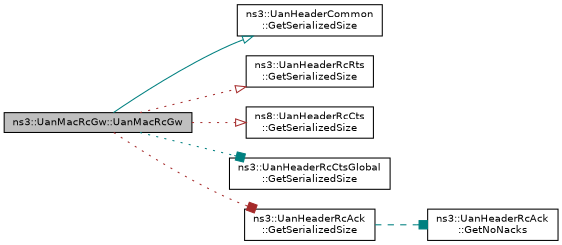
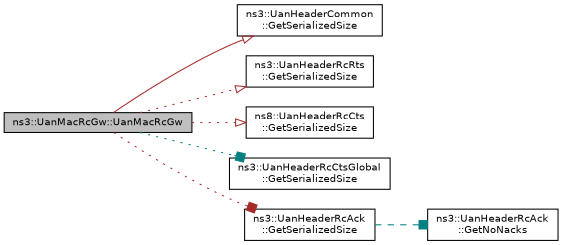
(176, 73) -> (176, 73)
